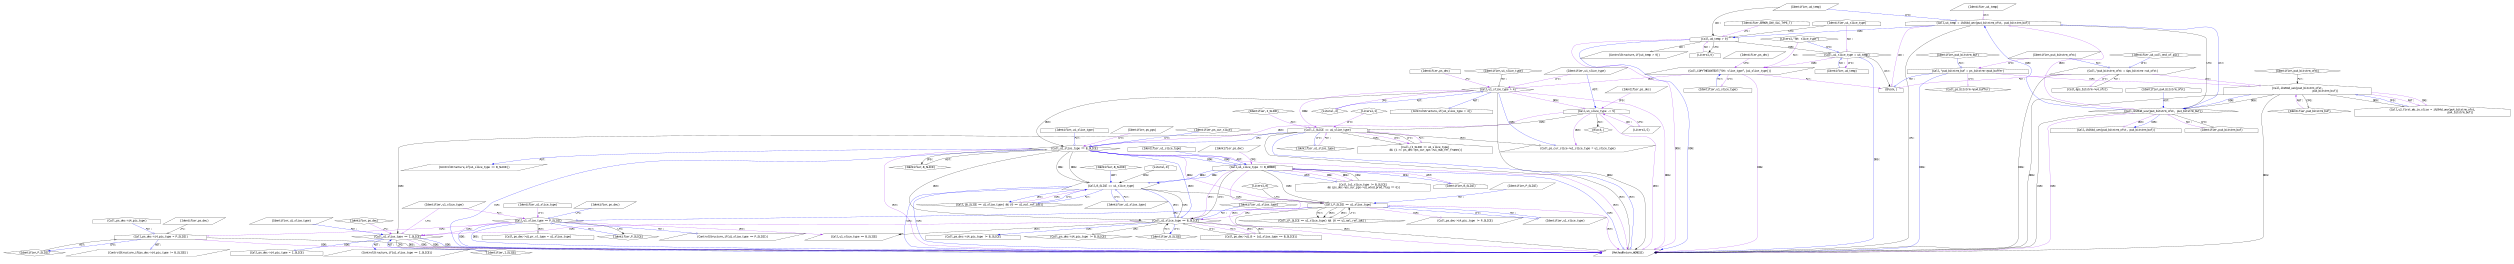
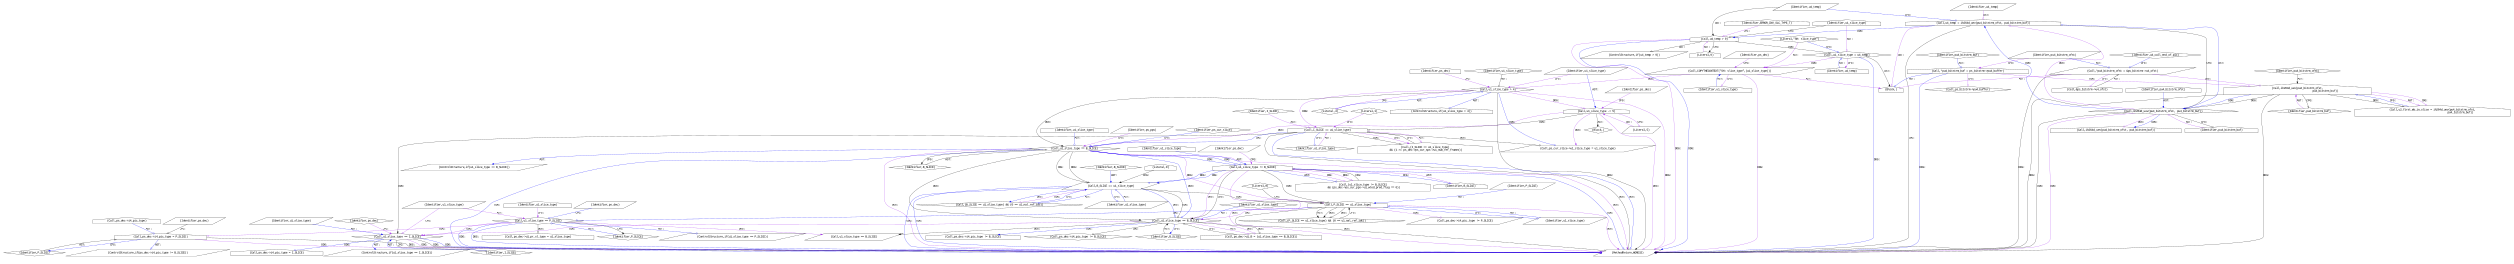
(1253, 167) -> (1253, 167)
